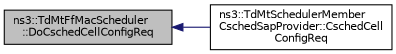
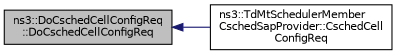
(88, 27) -> (88, 27)
